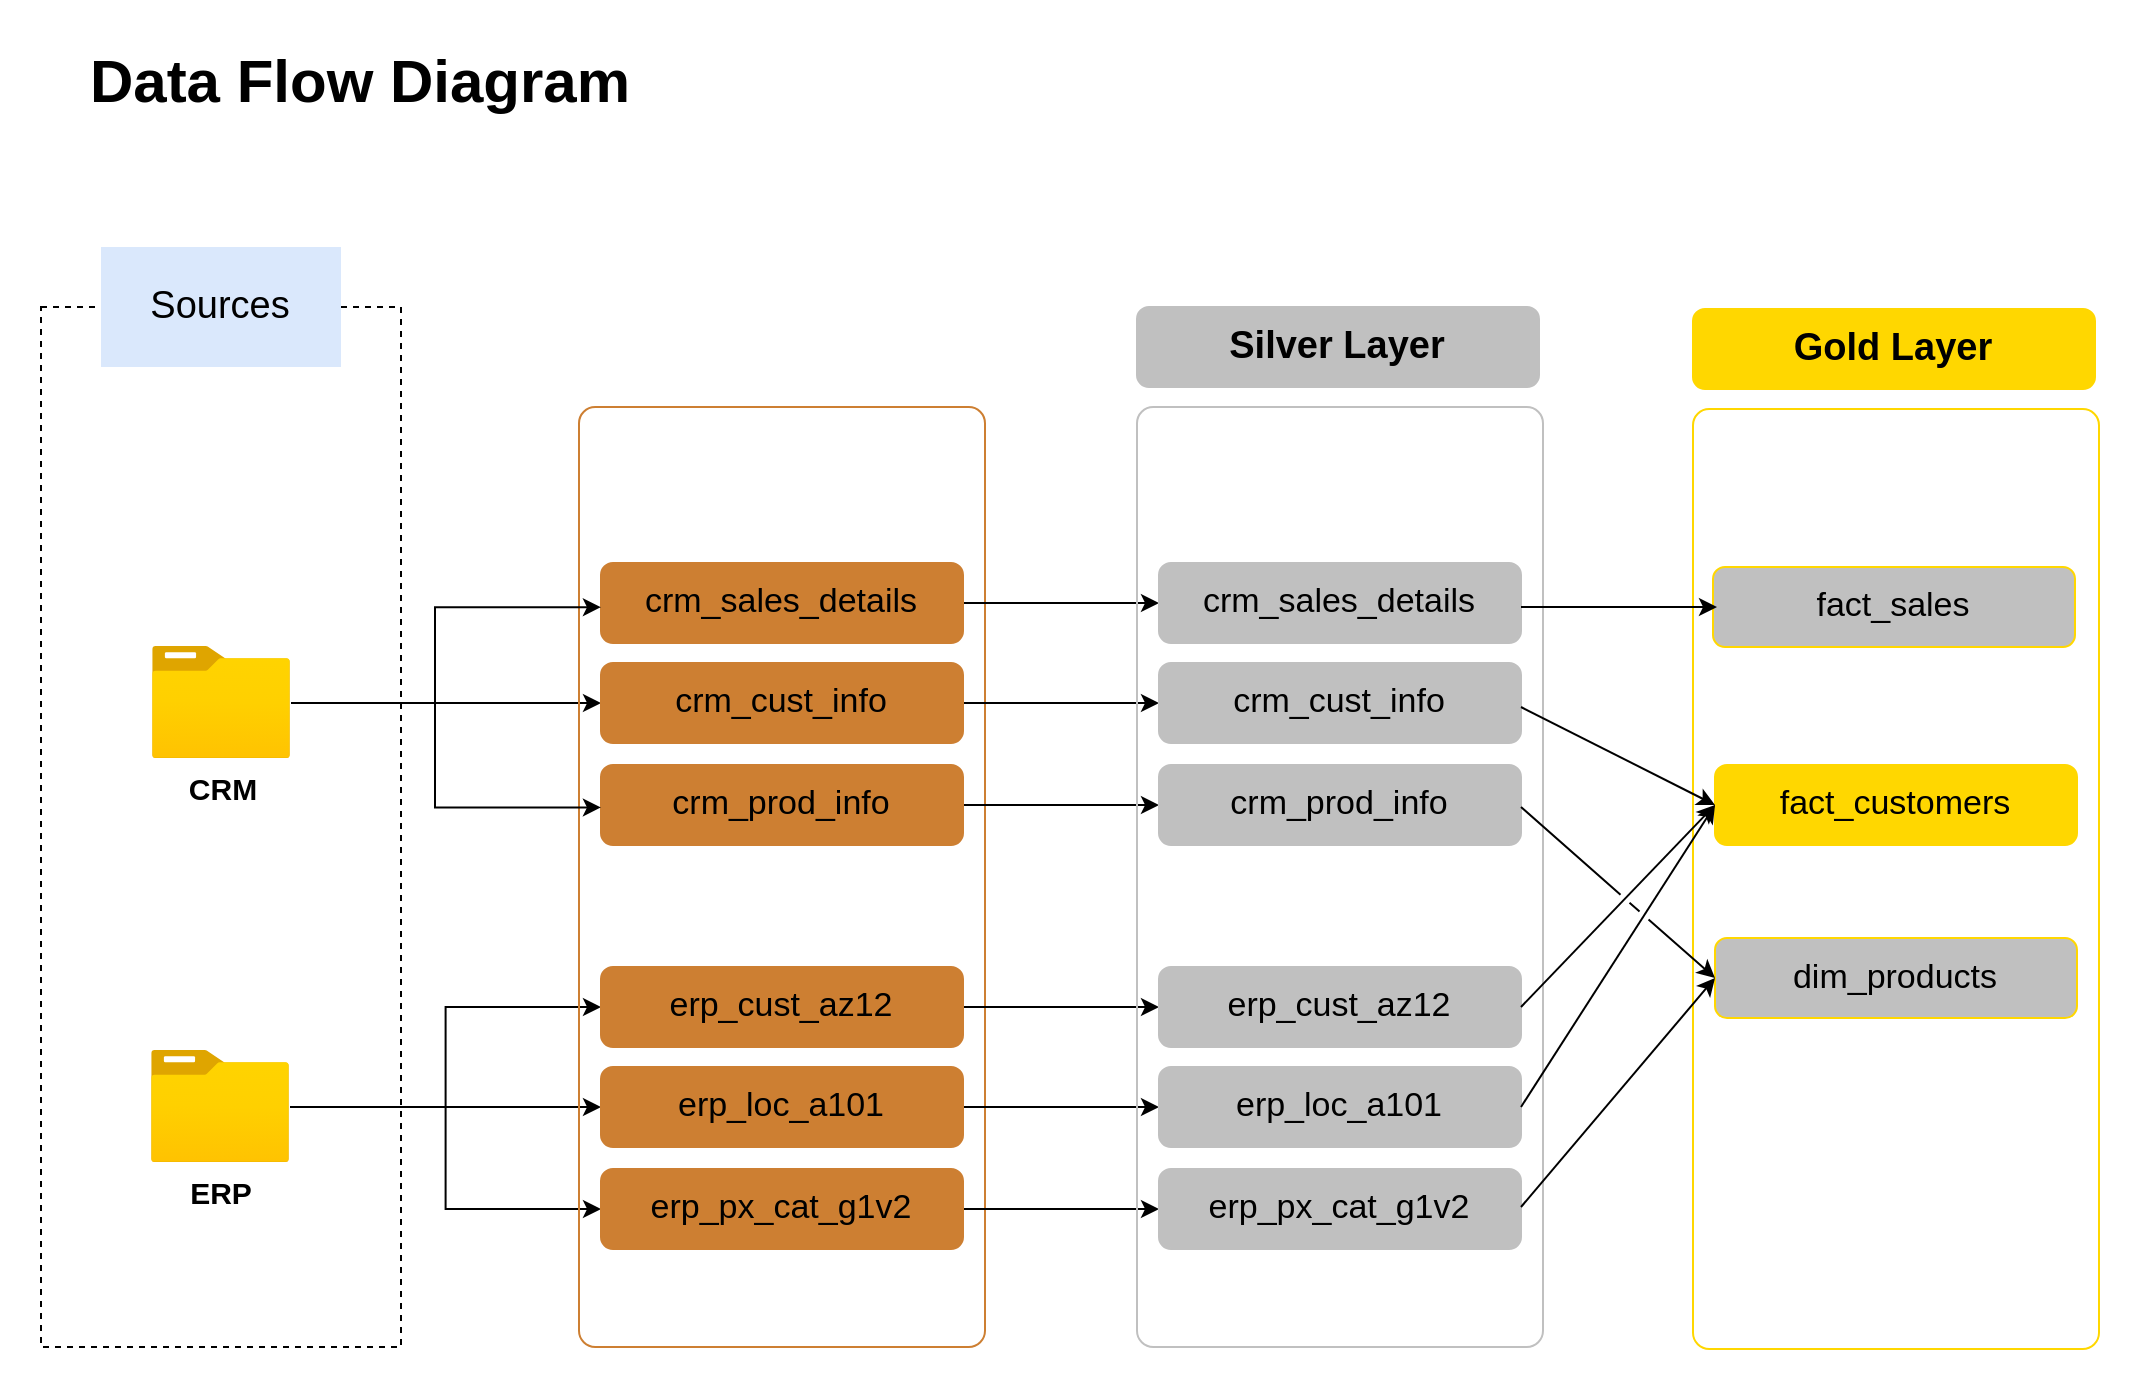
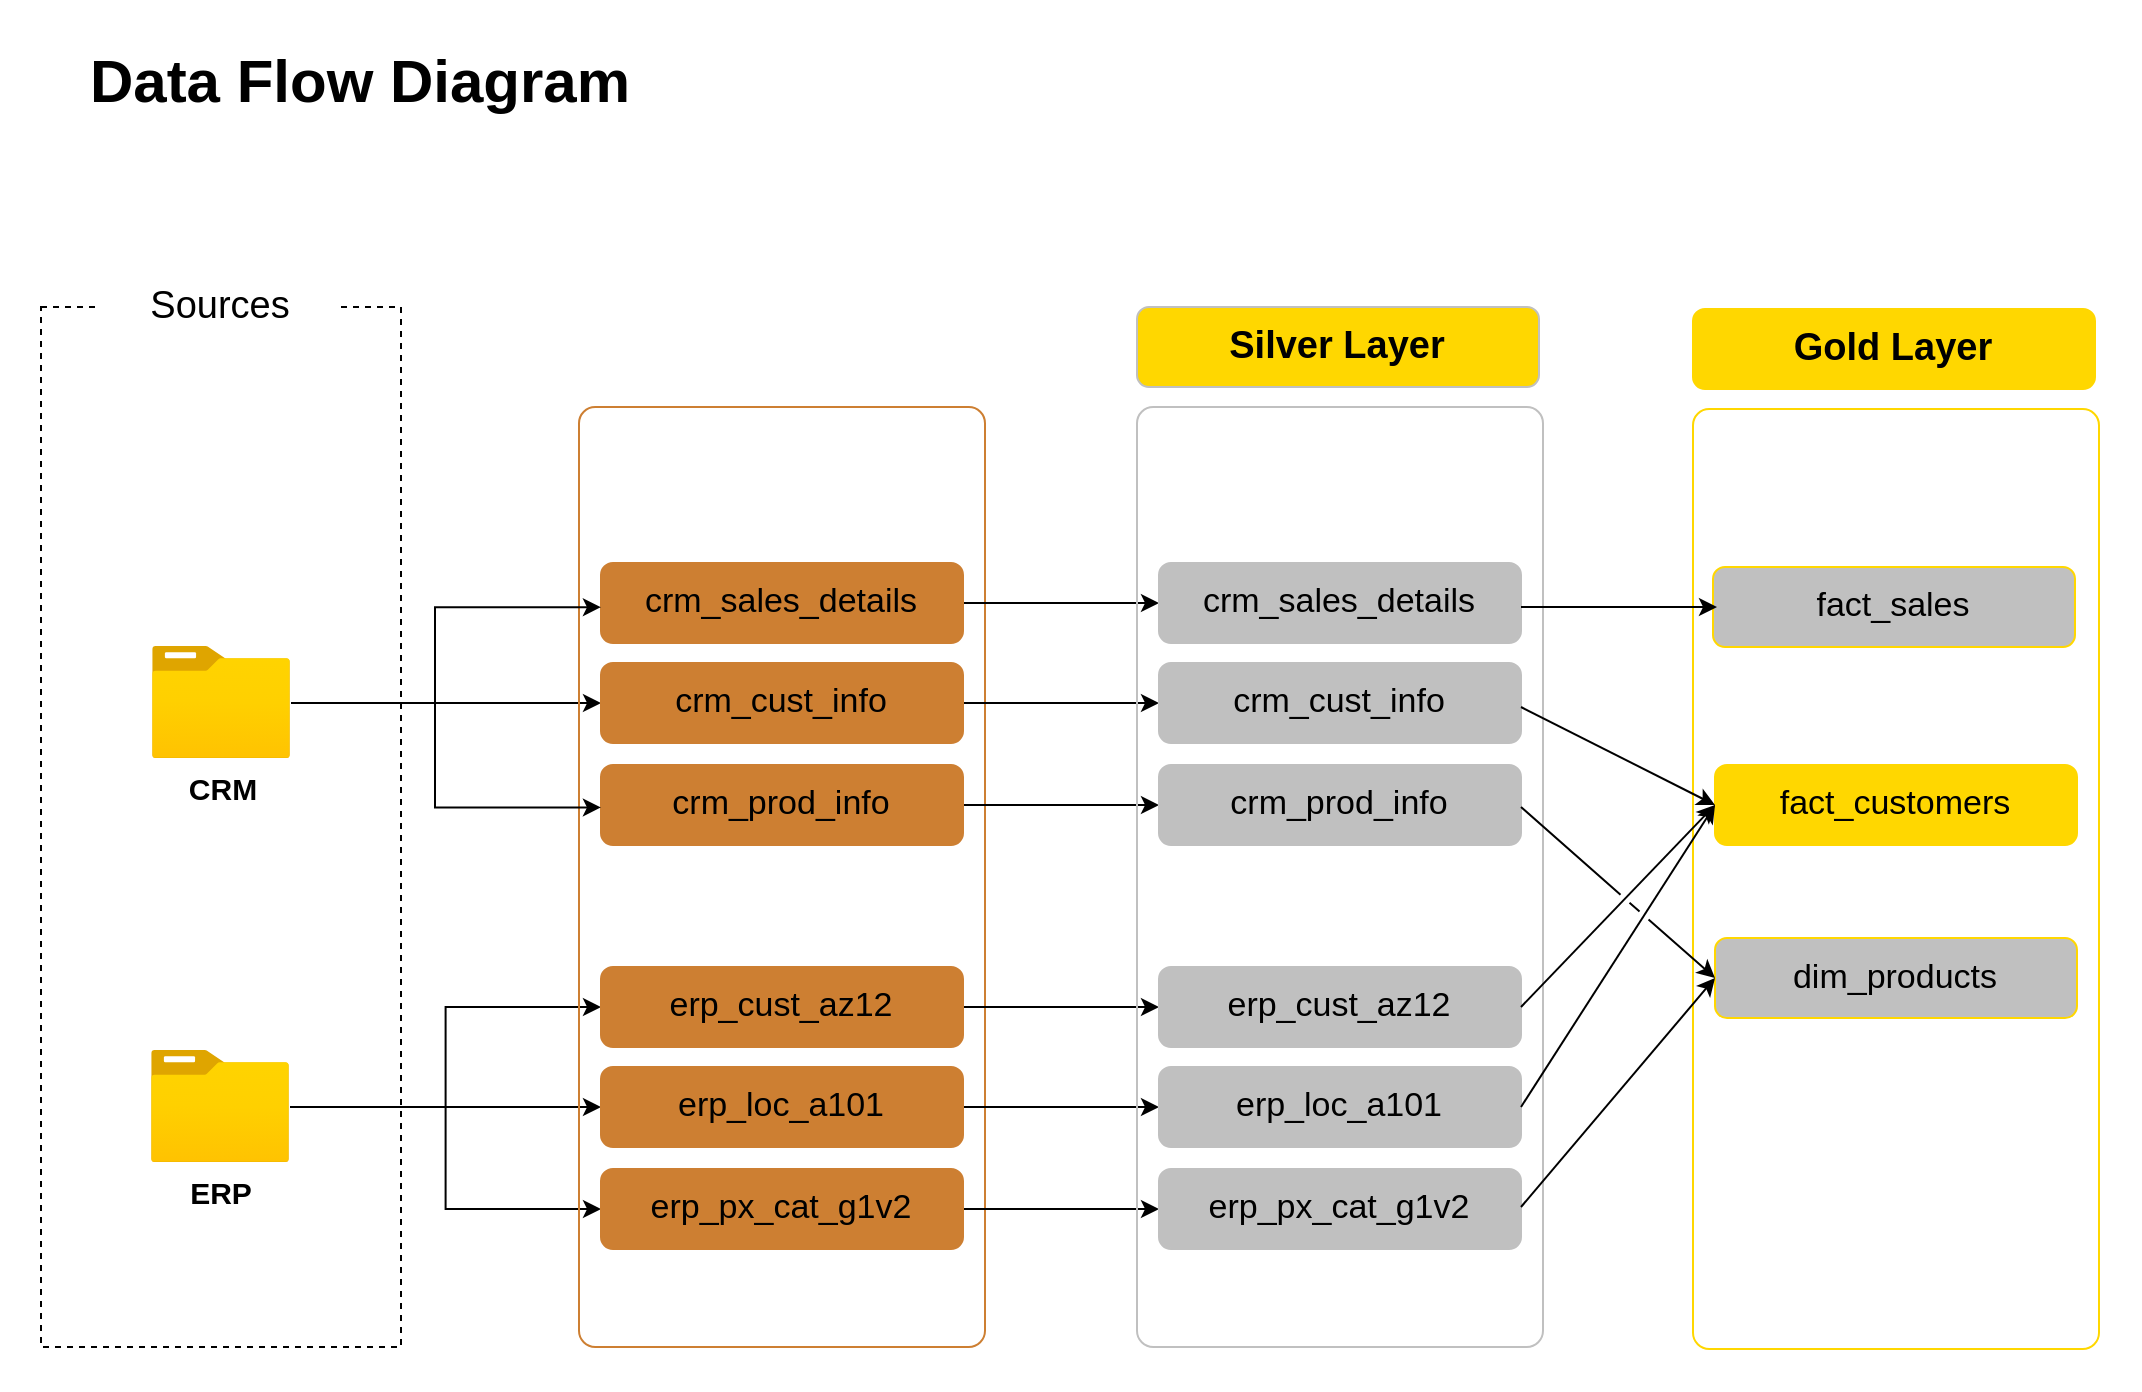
(221, 307) -> (221, 307)
(1338, 347) -> (1338, 347)
